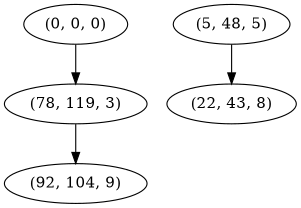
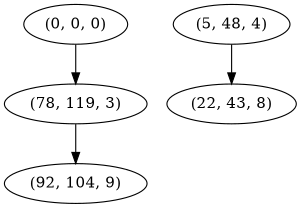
(232, 24) -> (232, 24)
